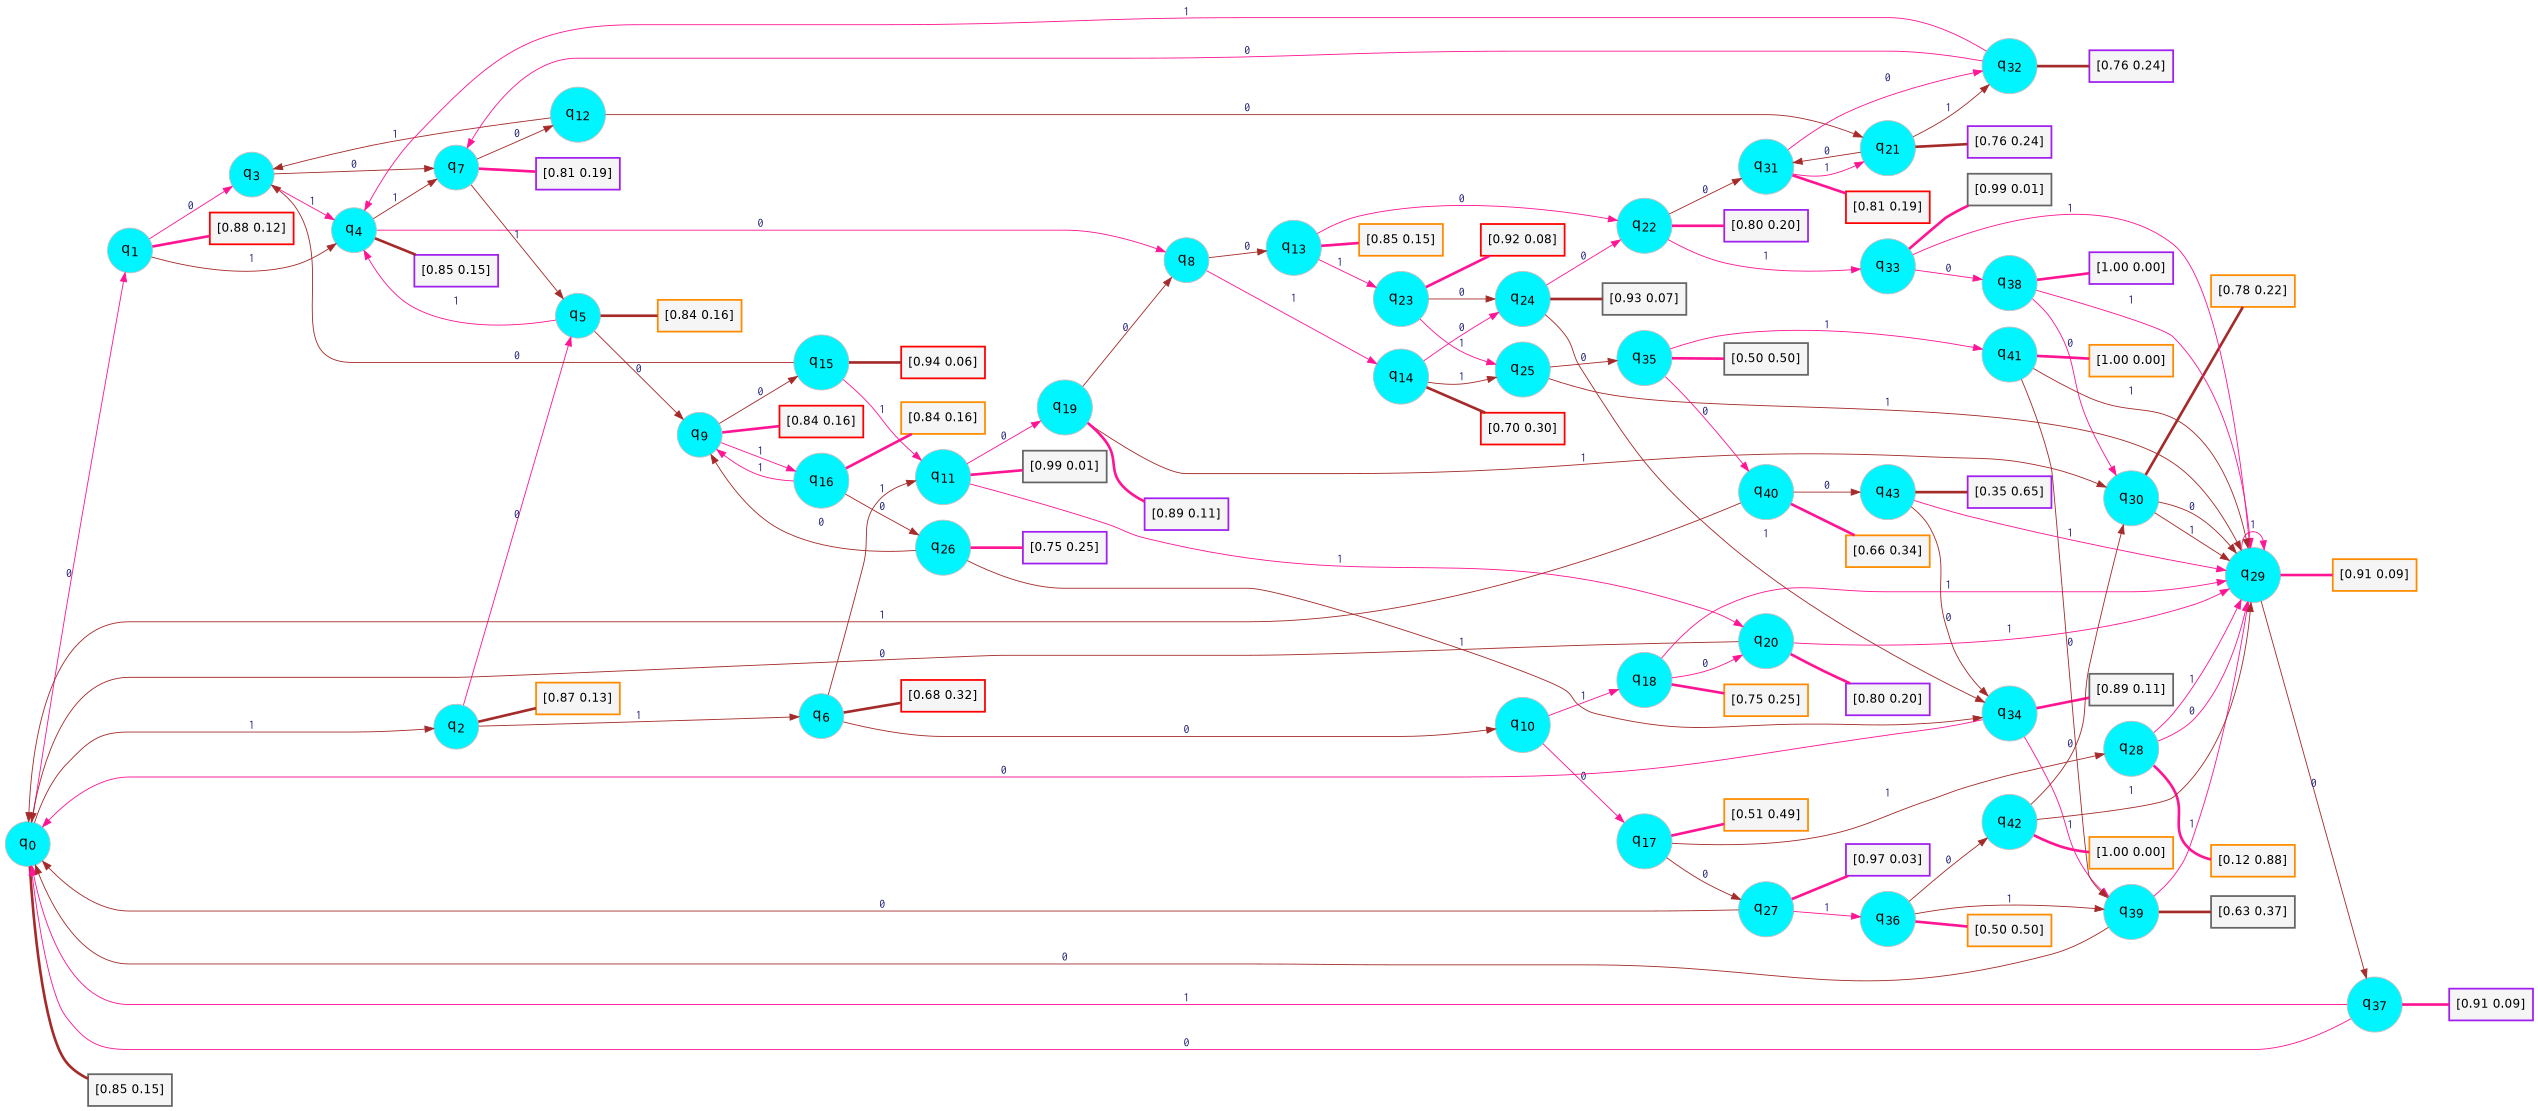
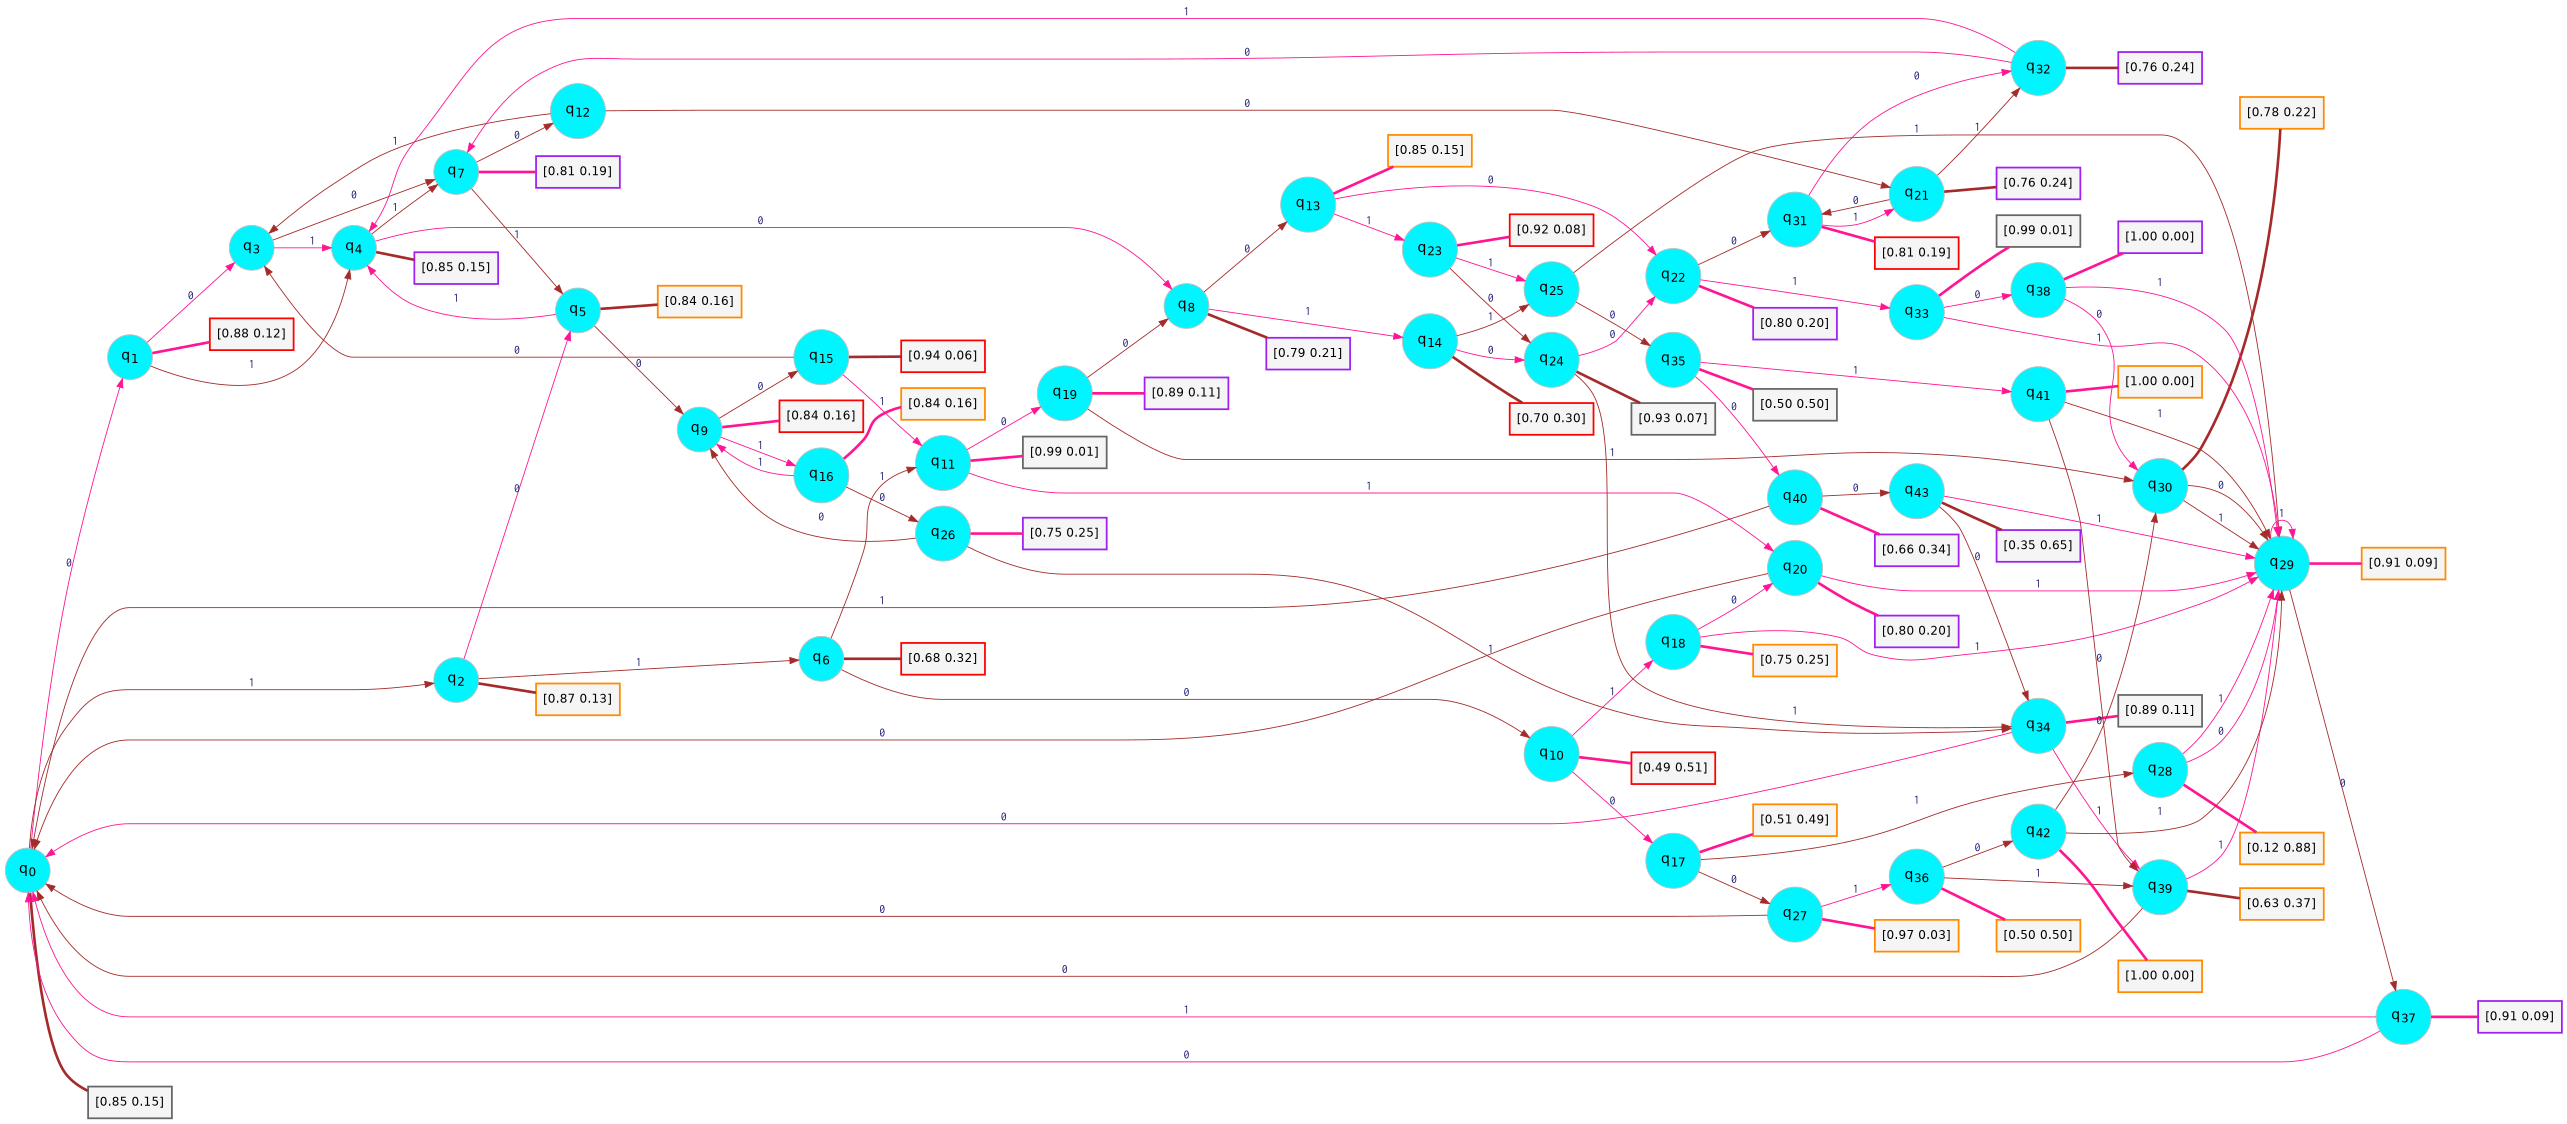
none -> (1308, 354)
(1888, 551) -> (1917, 550)
none -> (1673, 768)
(1888, 860) -> (1917, 936)
(2253, 912) -> (2282, 904)
